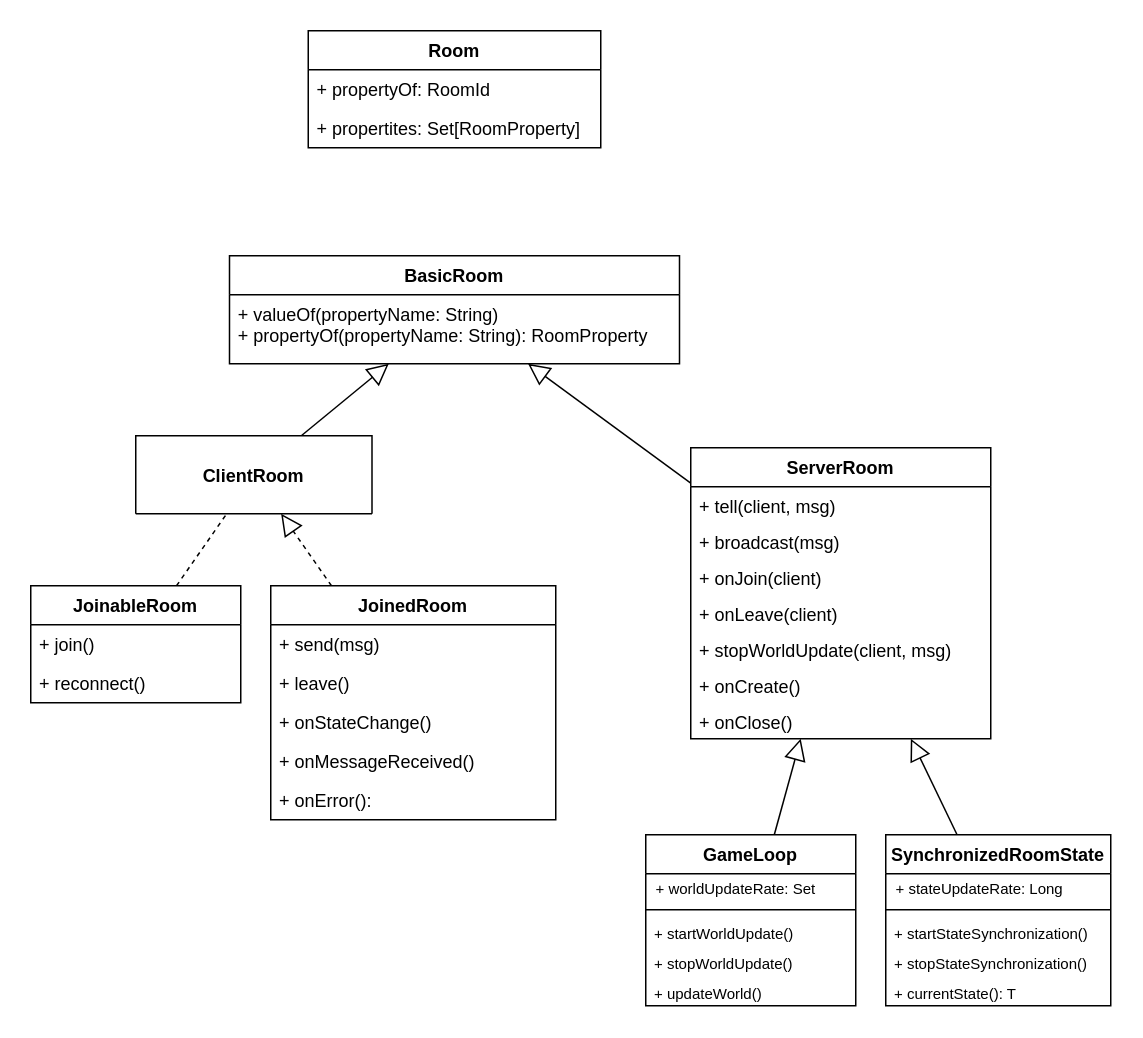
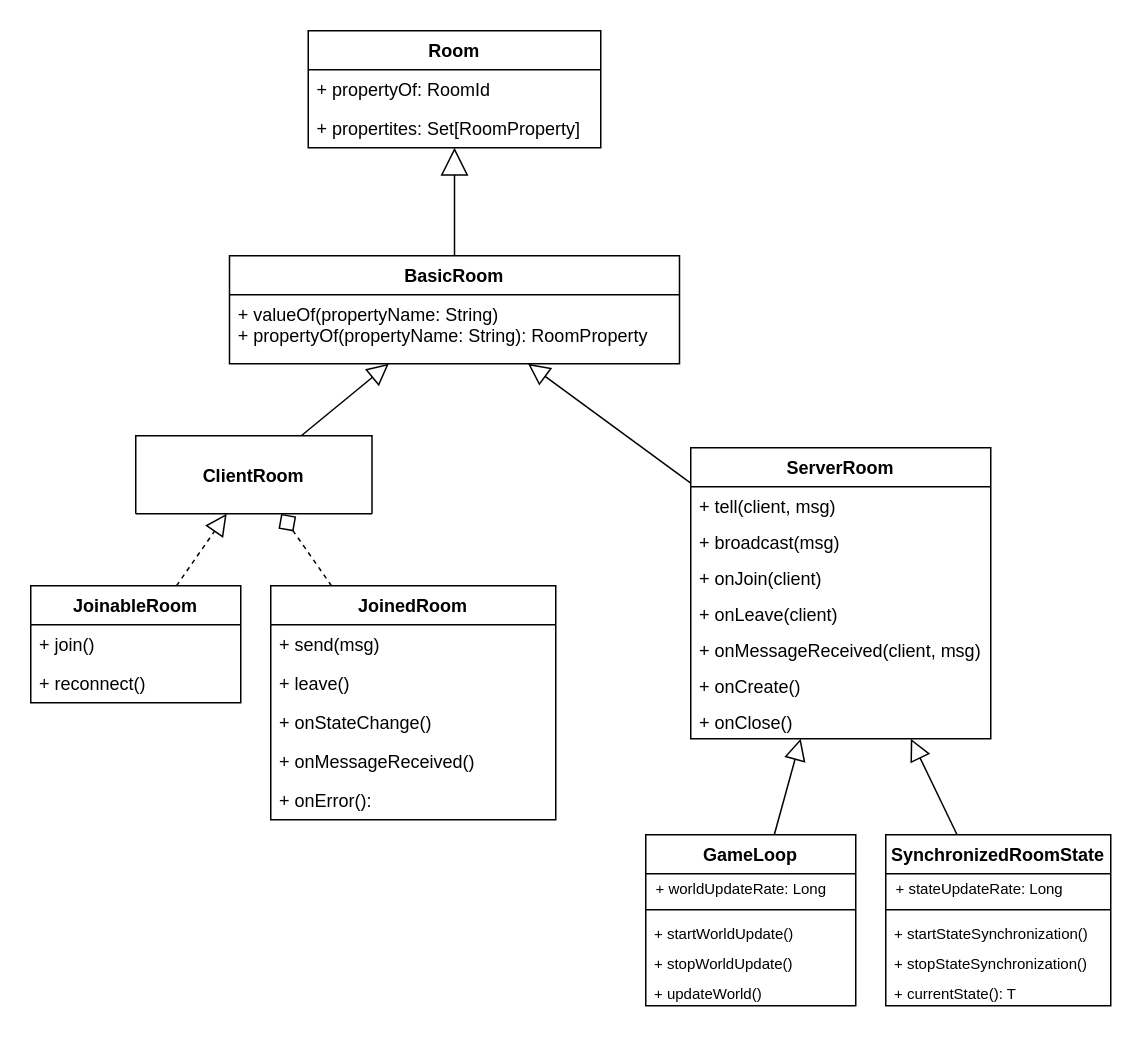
none -> (455, 215)
(219, 525) -> (213, 533)
(294, 532) -> (293, 531)
(836, 651) -> (846, 651)
(740, 889) -> (744, 889)
